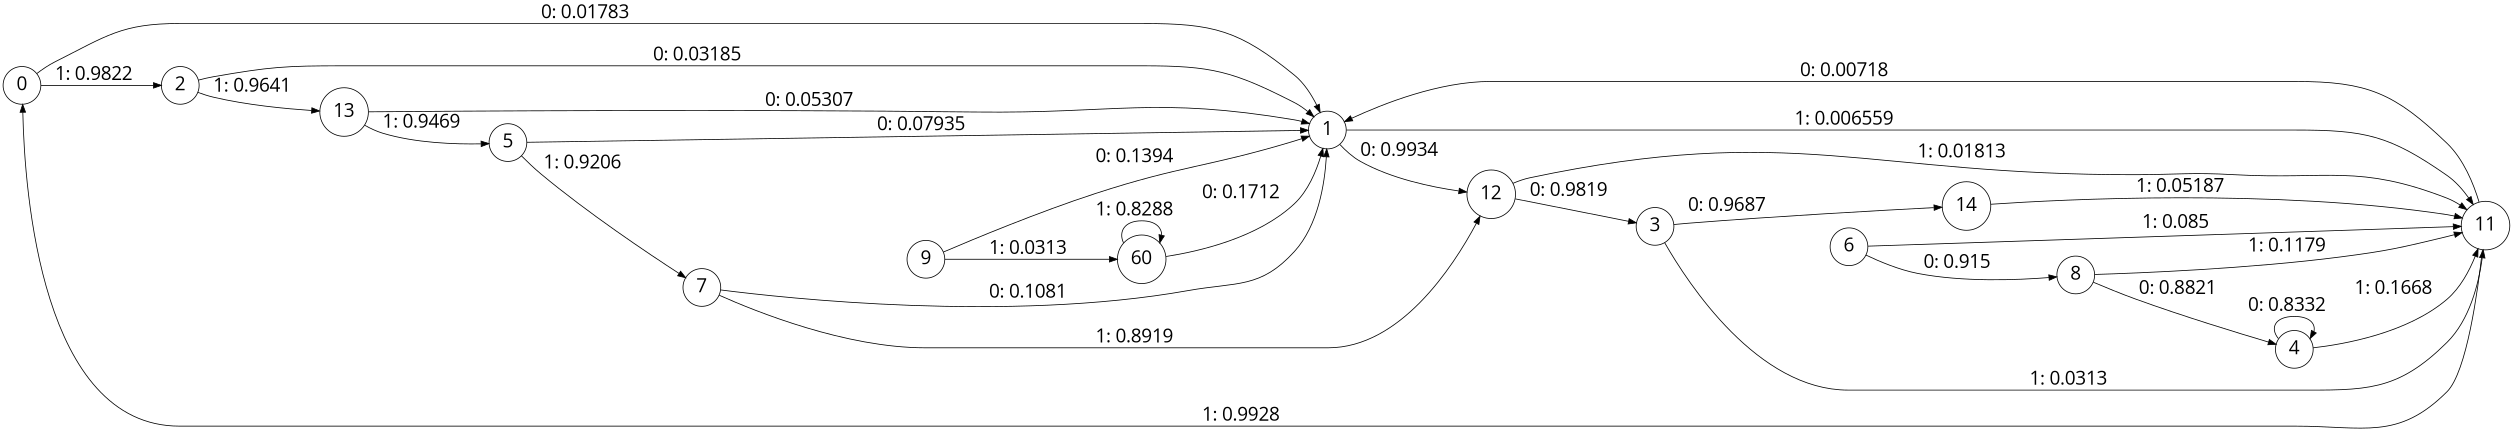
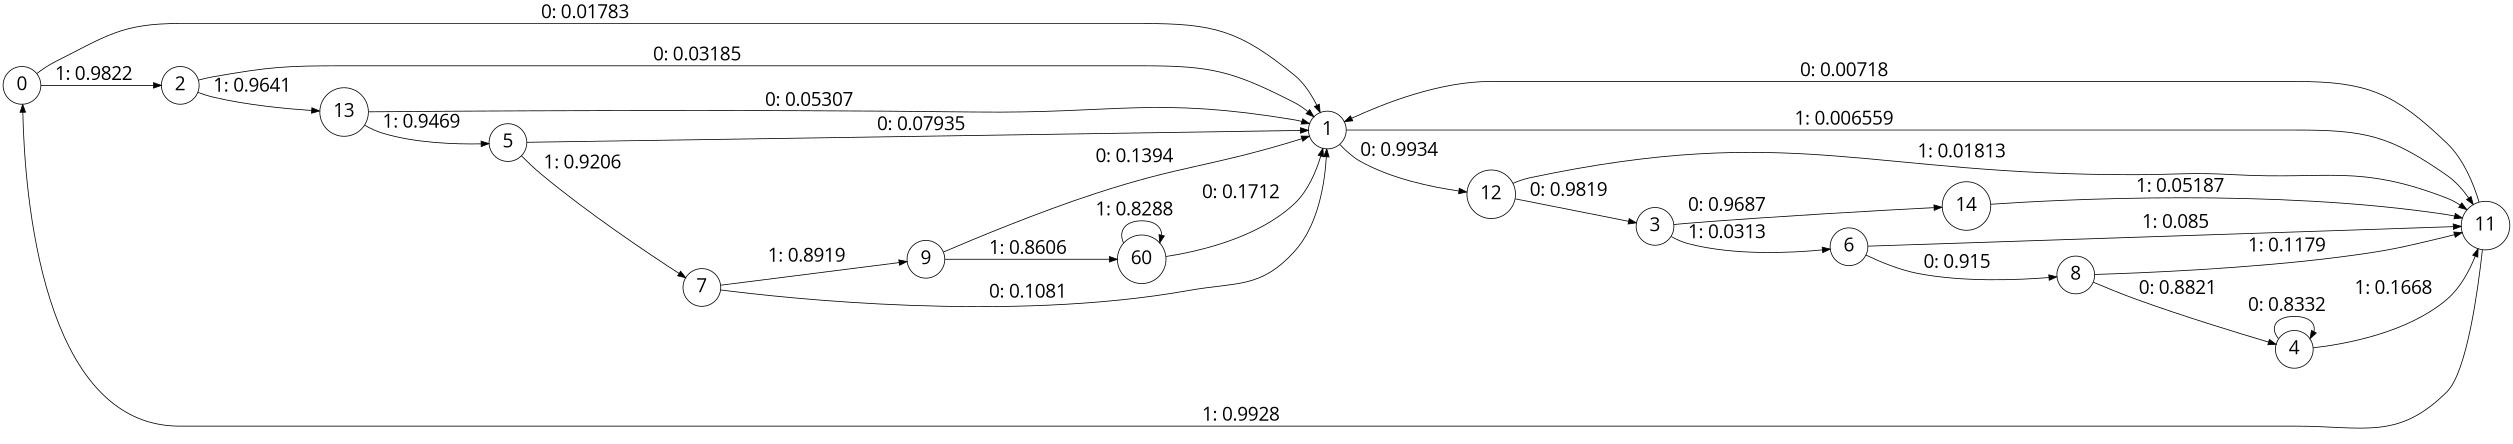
(1035, 249) -> (1035, 249)
(1121, 348) -> (810, 274)
(2078, 390) -> (1746, 252)
